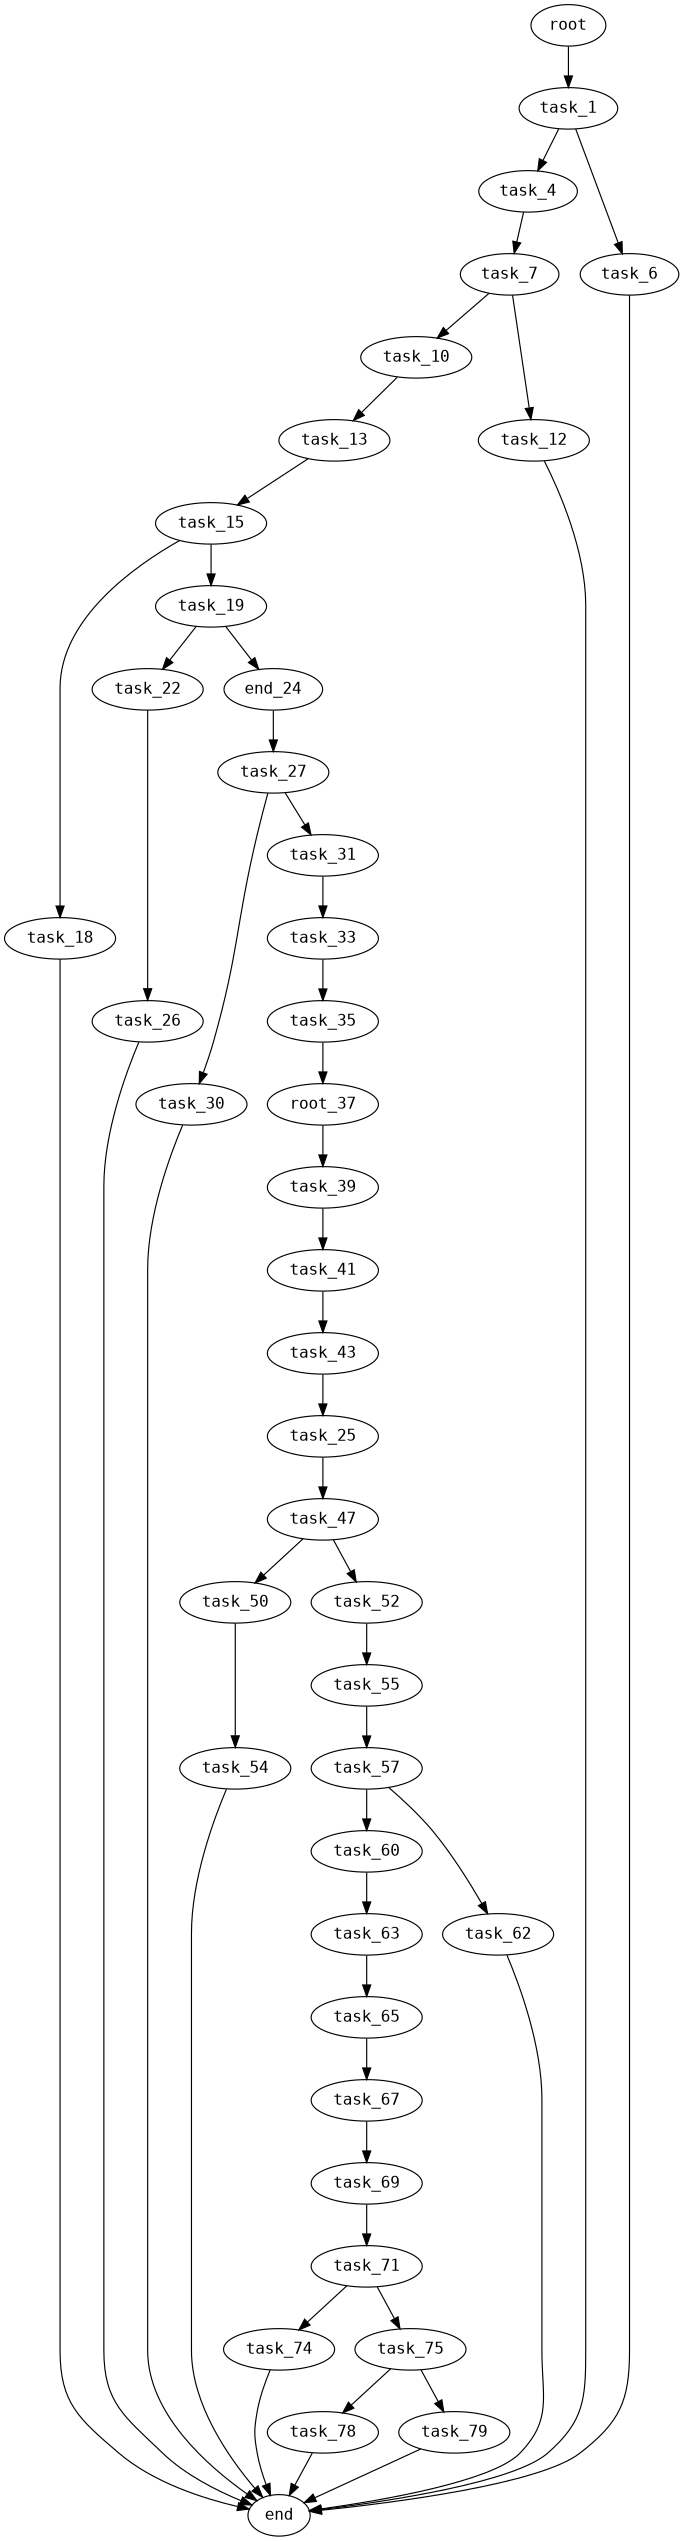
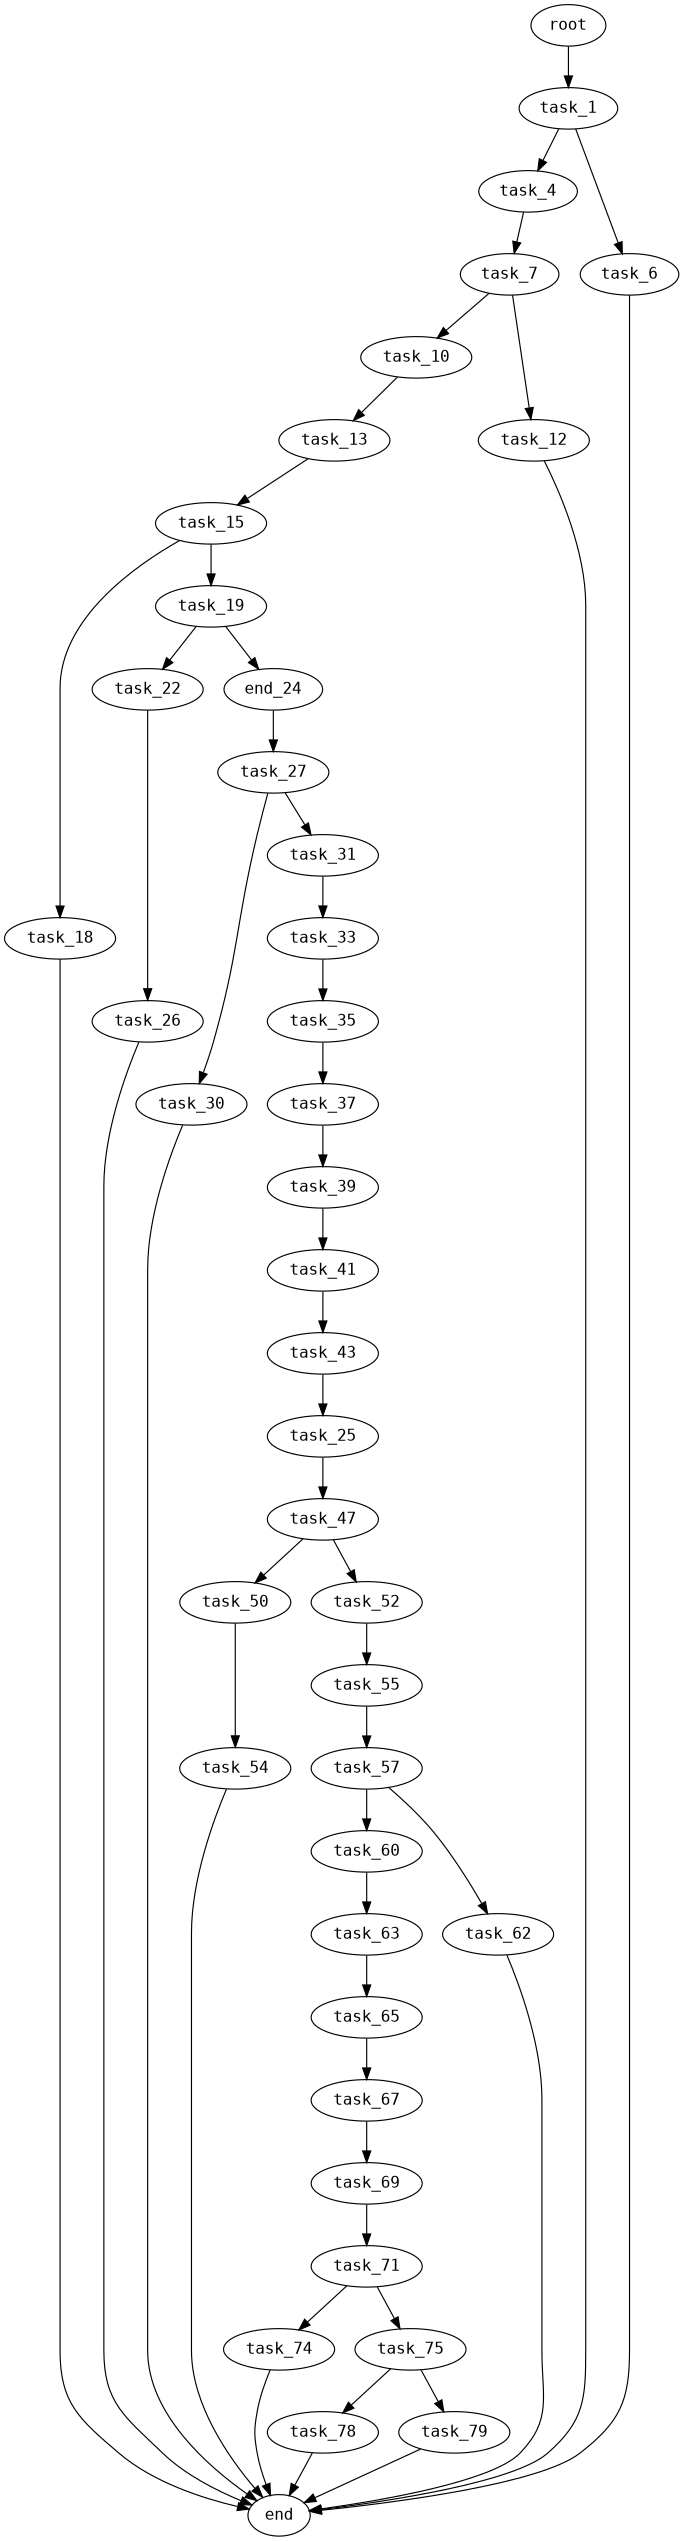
(323, 1104) -> (323, 1104)
